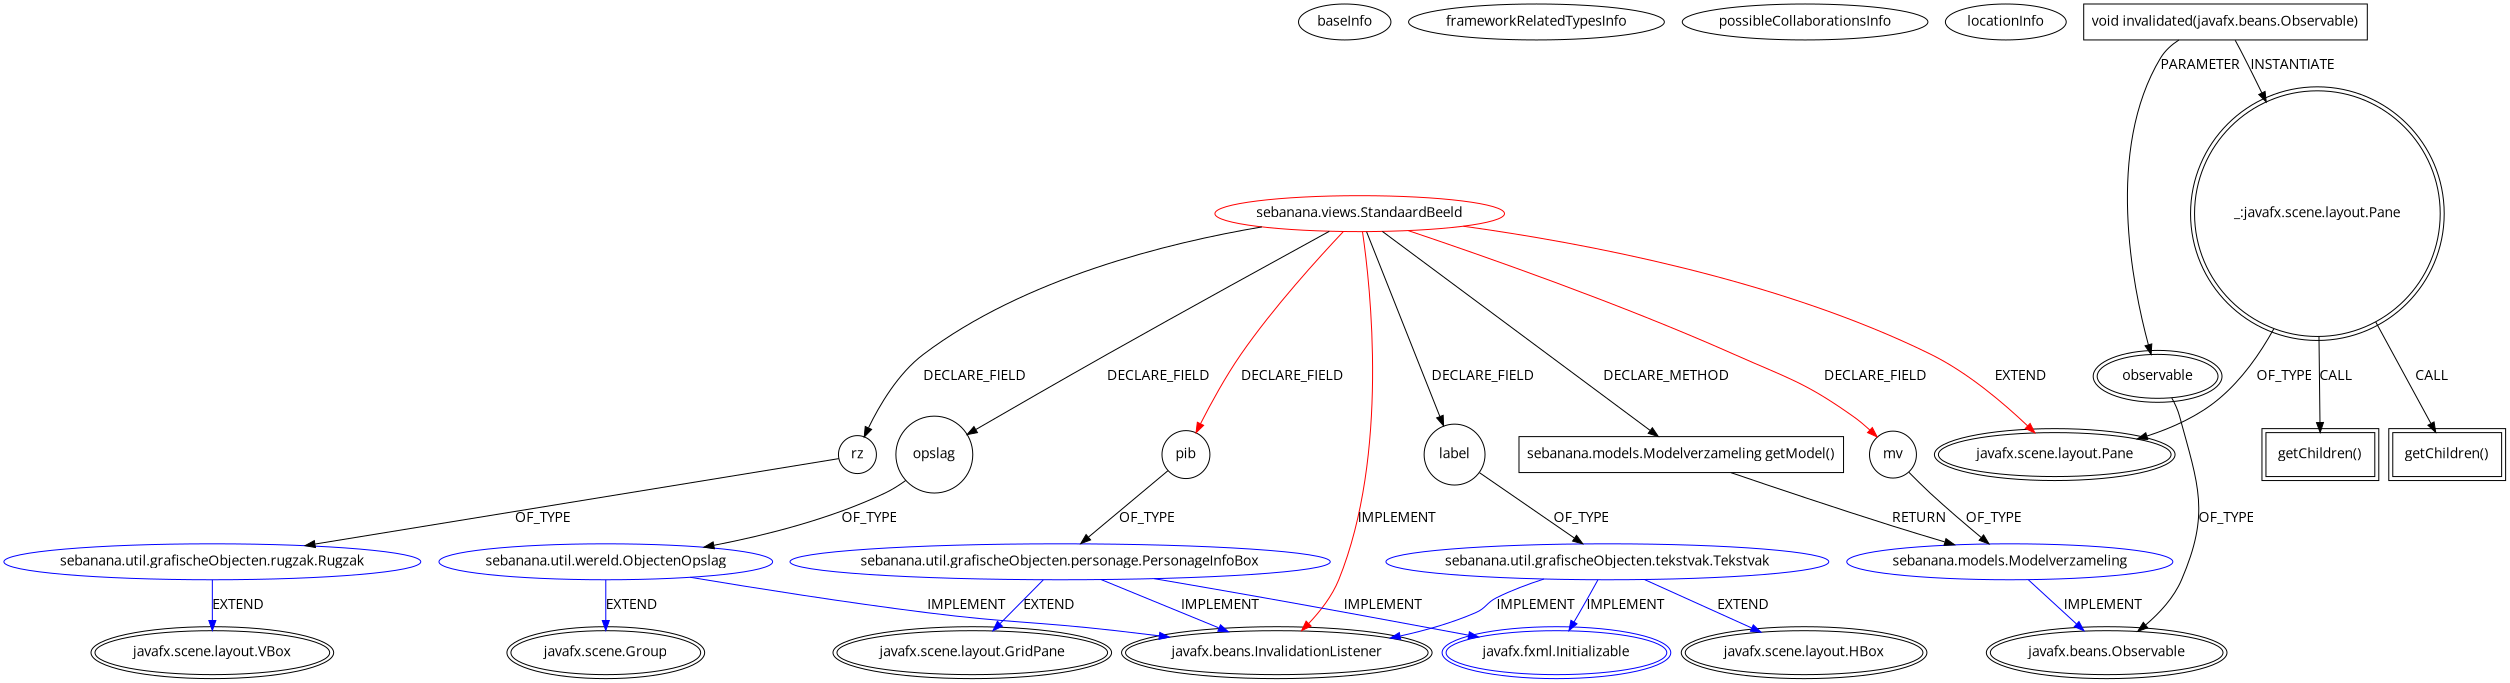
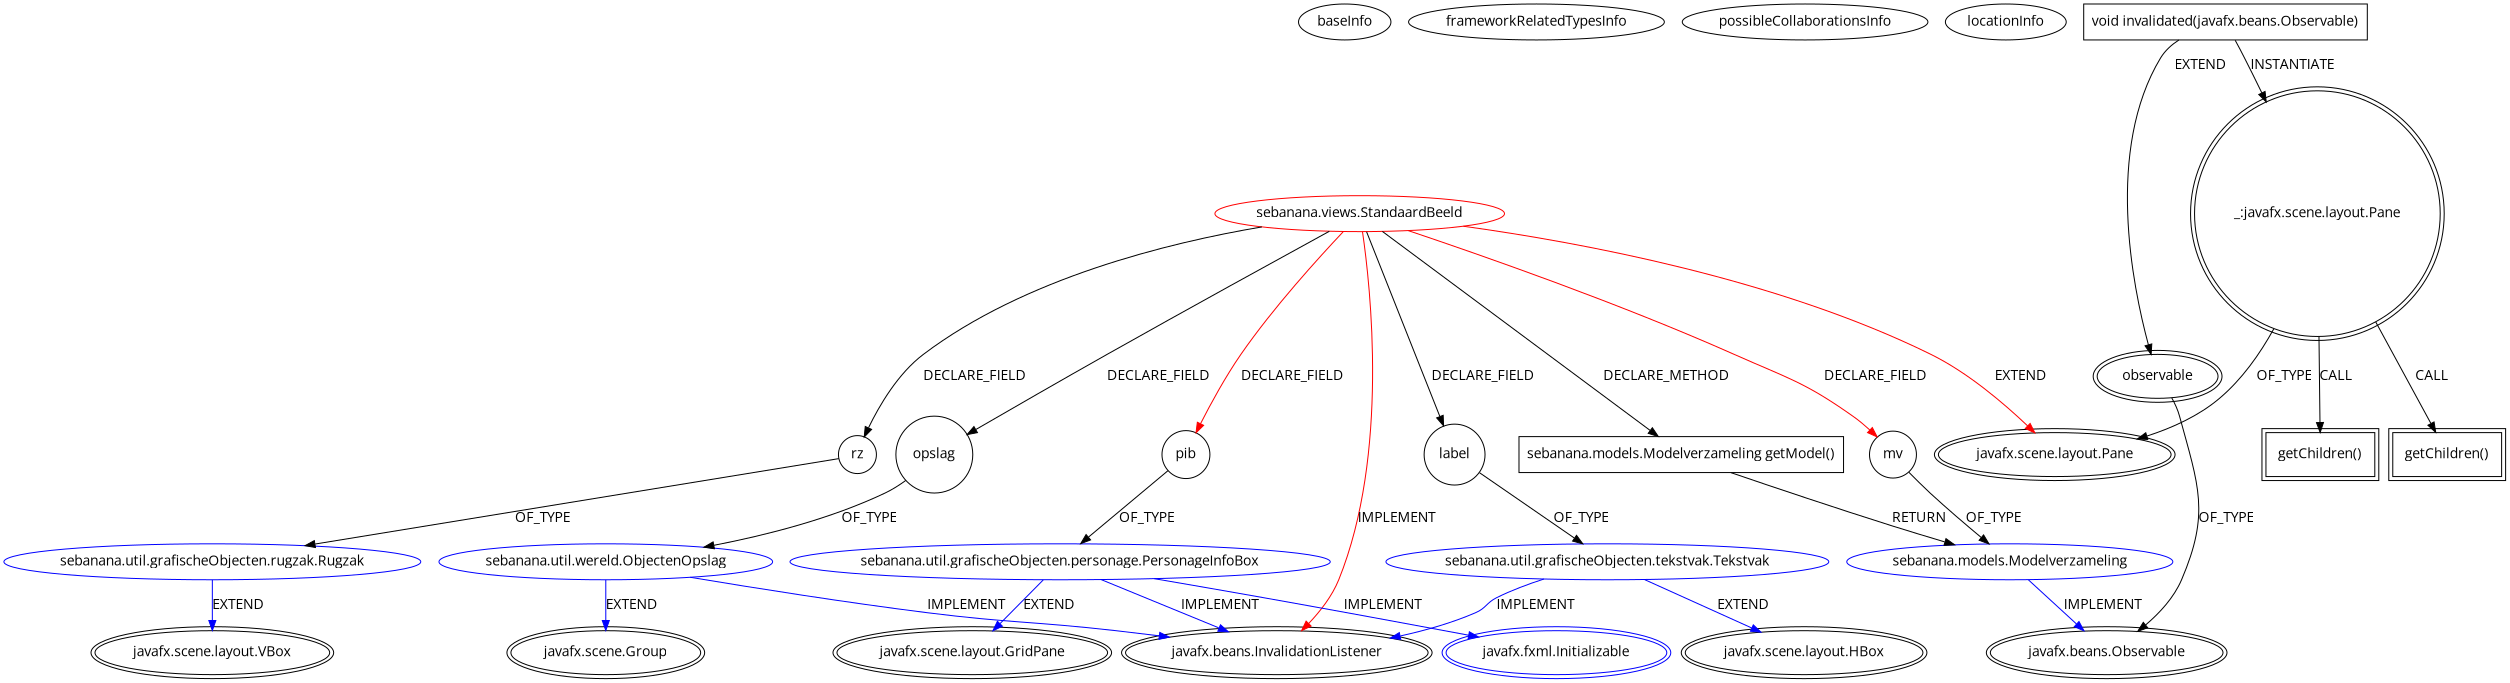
(2201, 65) -> (2201, 65)
(1586, 601) -> none
